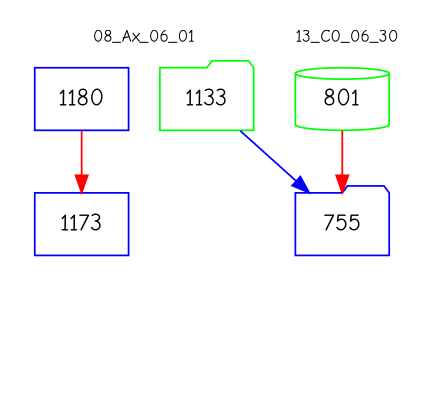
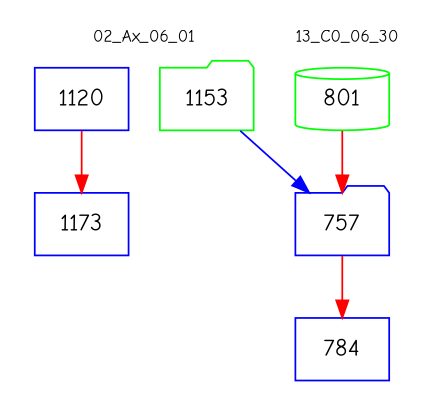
(144, 37) -> (144, 37)
(82, 99) -> (82, 99)
(207, 99) -> (207, 99)
(342, 224) -> (342, 224)
none -> (342, 349)
